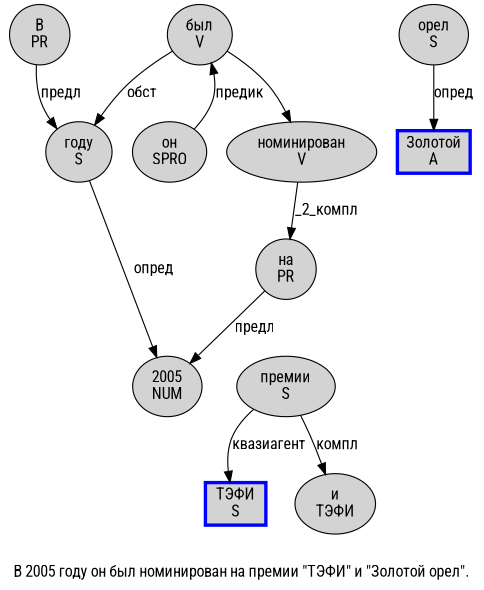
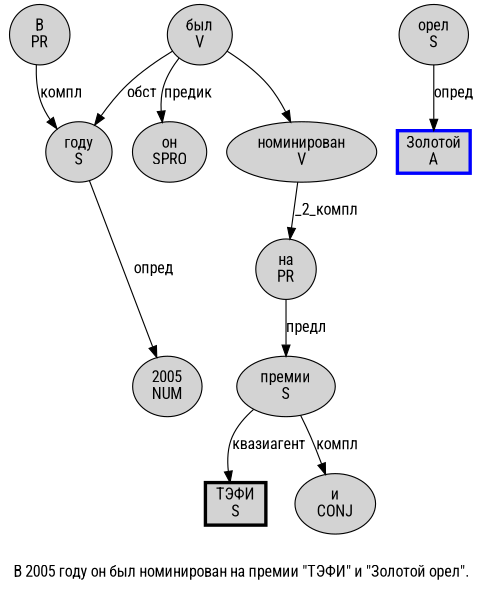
(62, 93) -> (62, 93)
(211, 104) -> (165, 83)
(232, 323) -> (286, 322)
(236, 504) -> (236, 504)
(335, 504) -> (335, 504)
